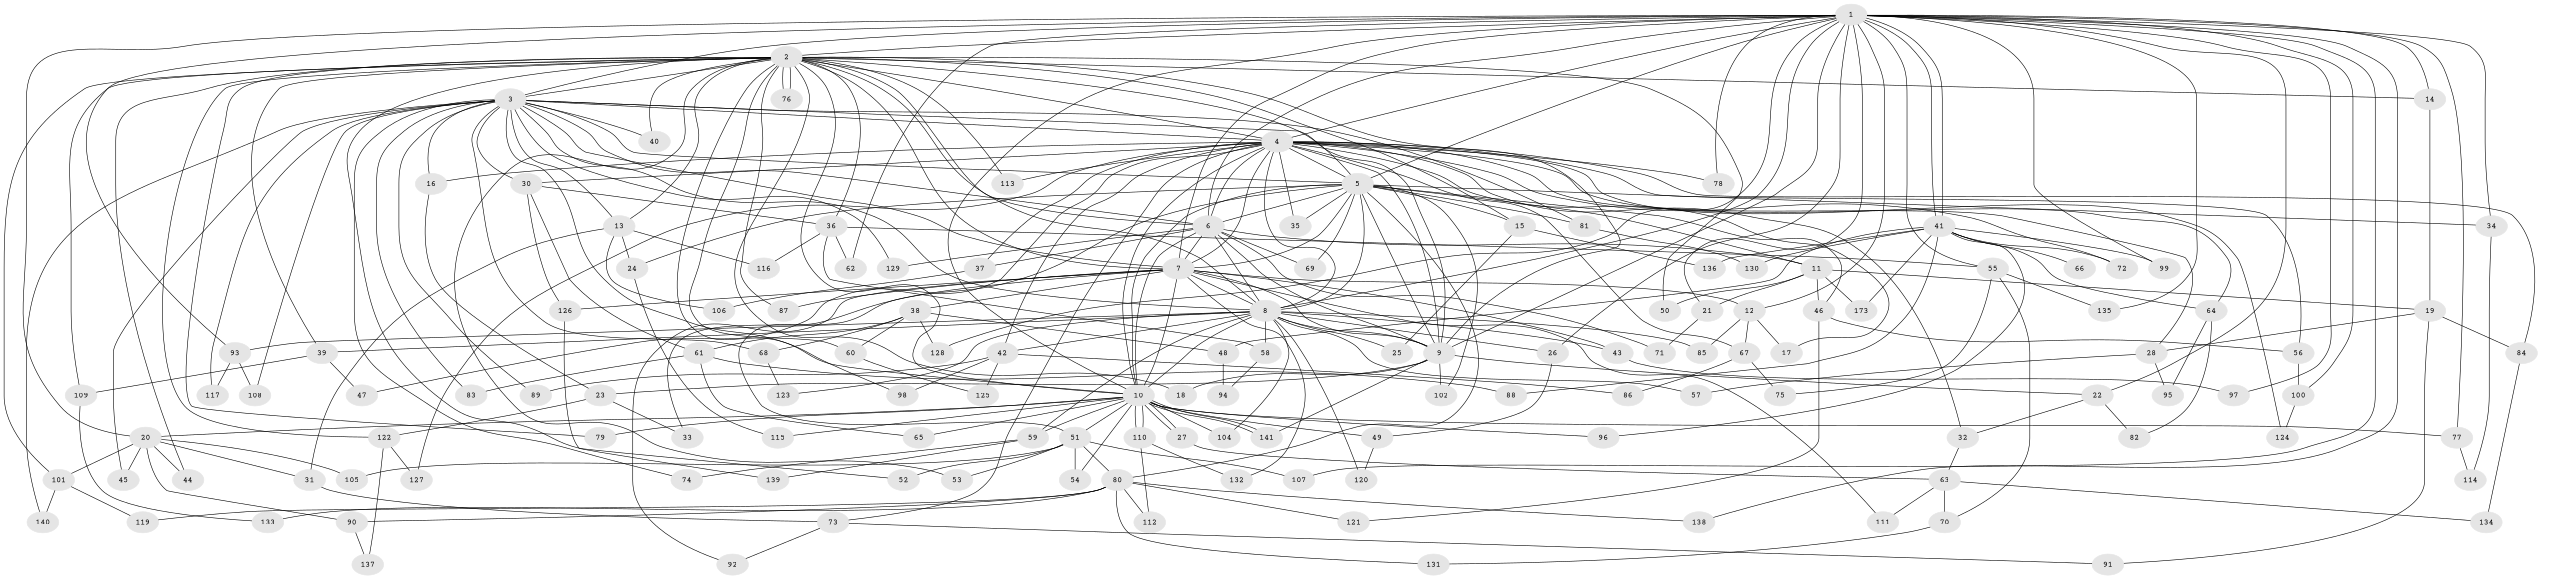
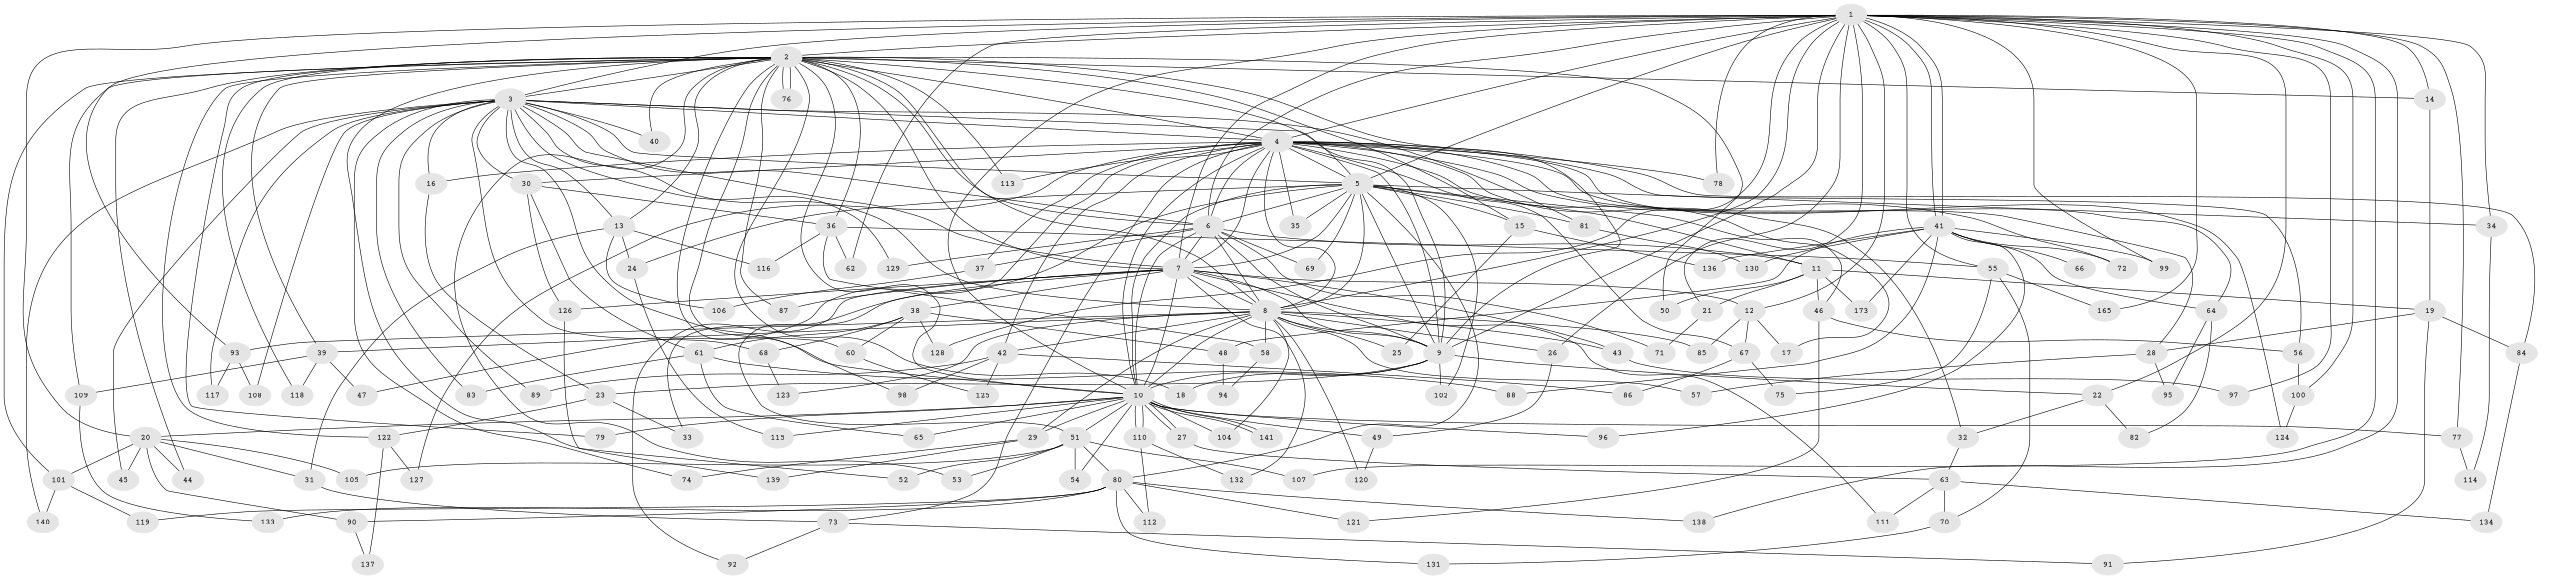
(2104, 311) -> (2104, 311)
none -> (297, 395)
(1353, 395) -> (1289, 374)
(1033, 438) -> (1033, 438)
